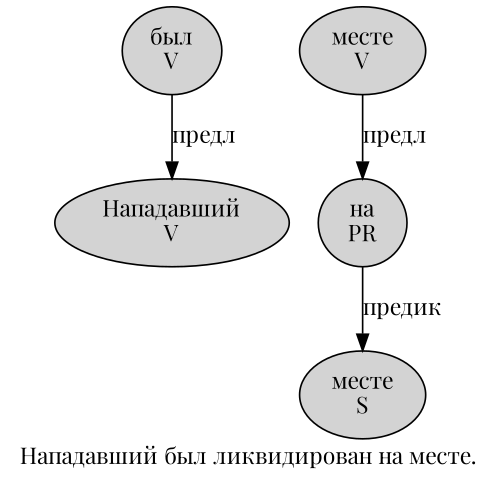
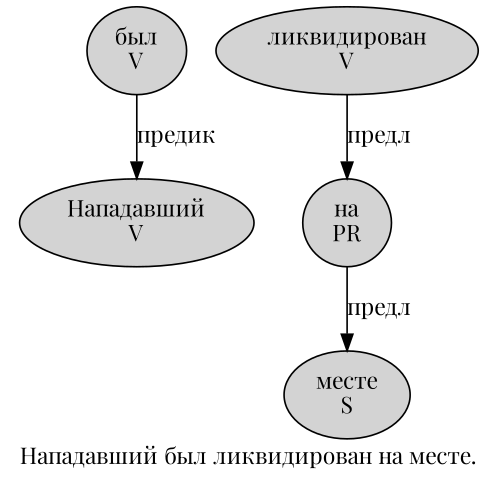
(363, 51) -> (347, 51)
(205, 137) -> (177, 137)
(403, 309) -> (380, 309)
